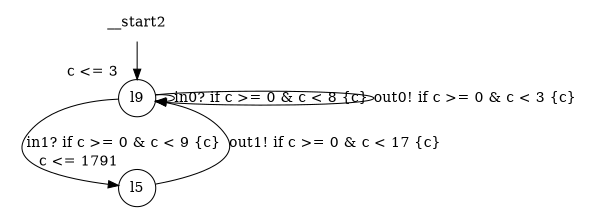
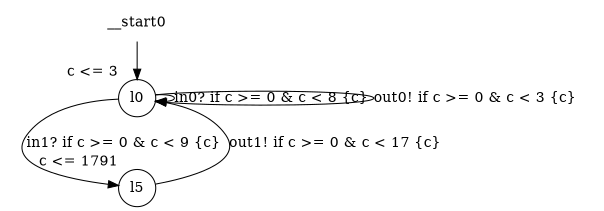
(137, 23) -> (137, 23)
(137, 98) -> (137, 98)
